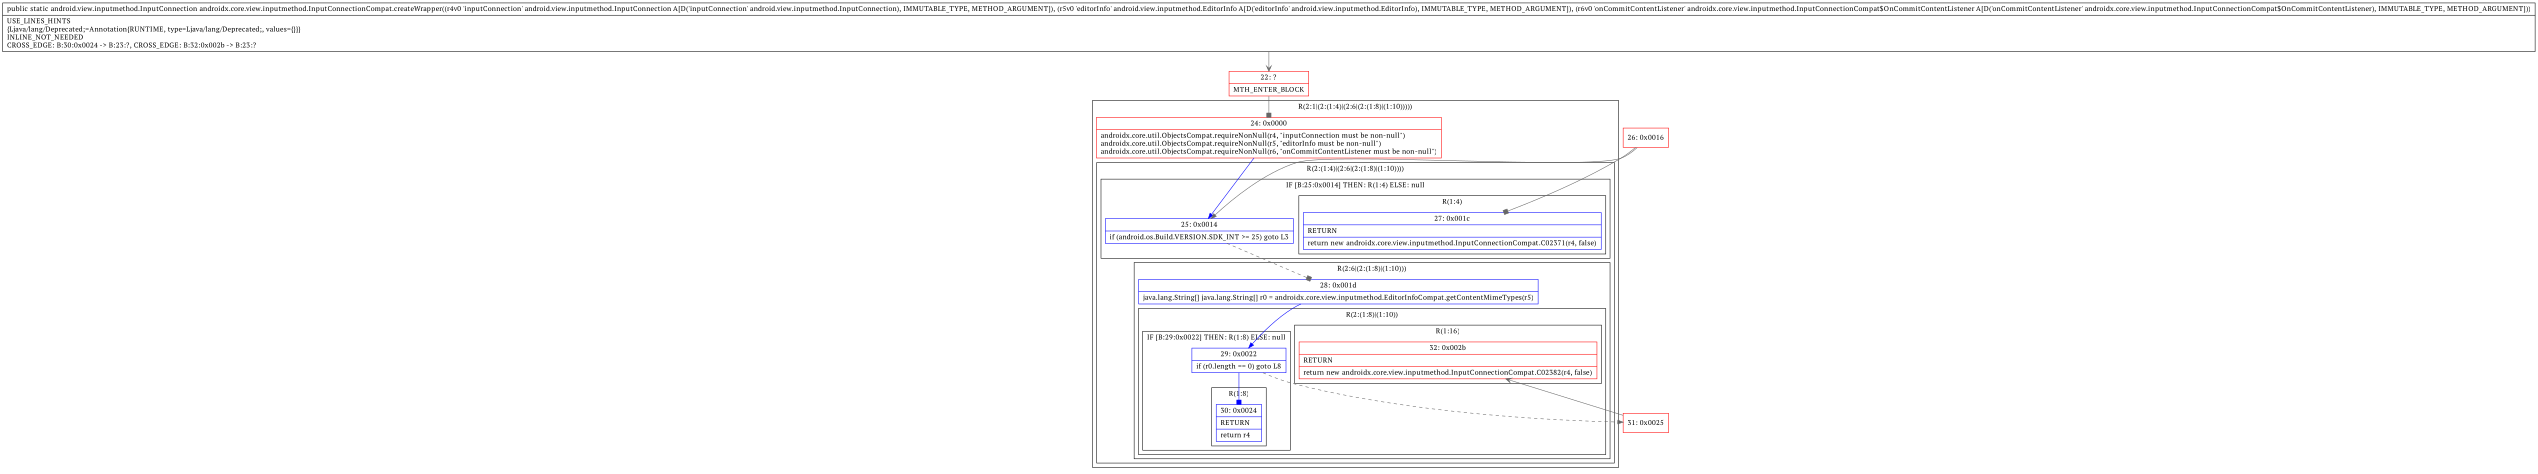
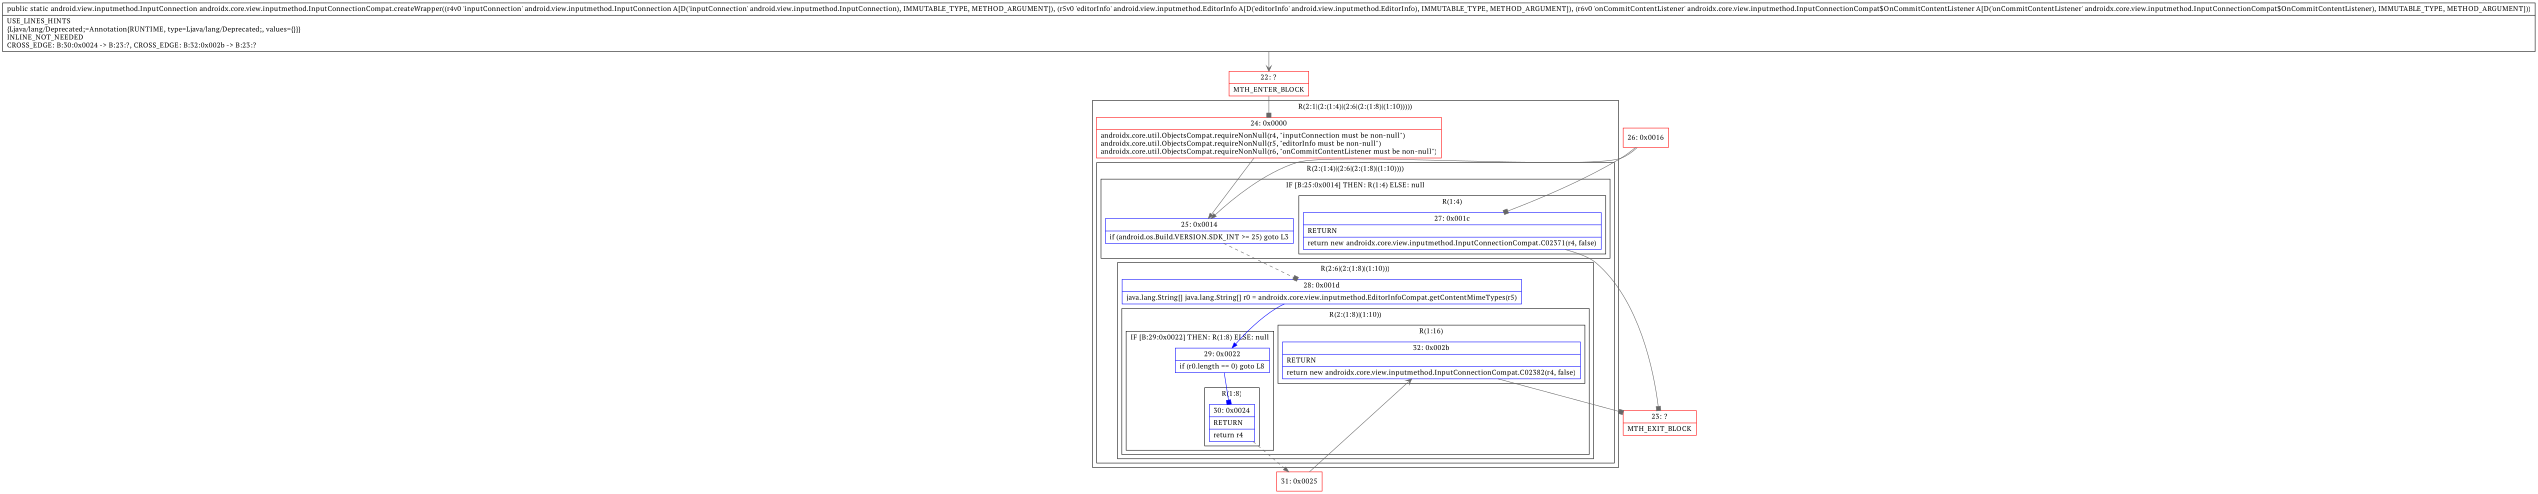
(1233, 186) -> (1233, 186)
(1448, 360) -> (1431, 360)
(1438, 410) -> (1269, 455)
none -> (1660, 423)
